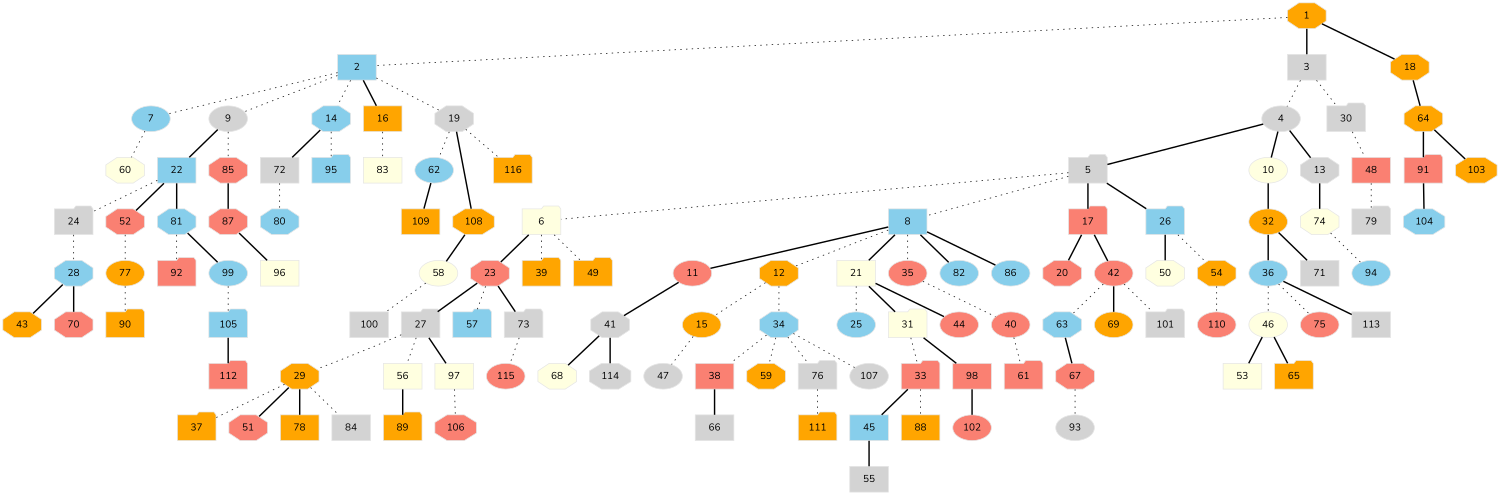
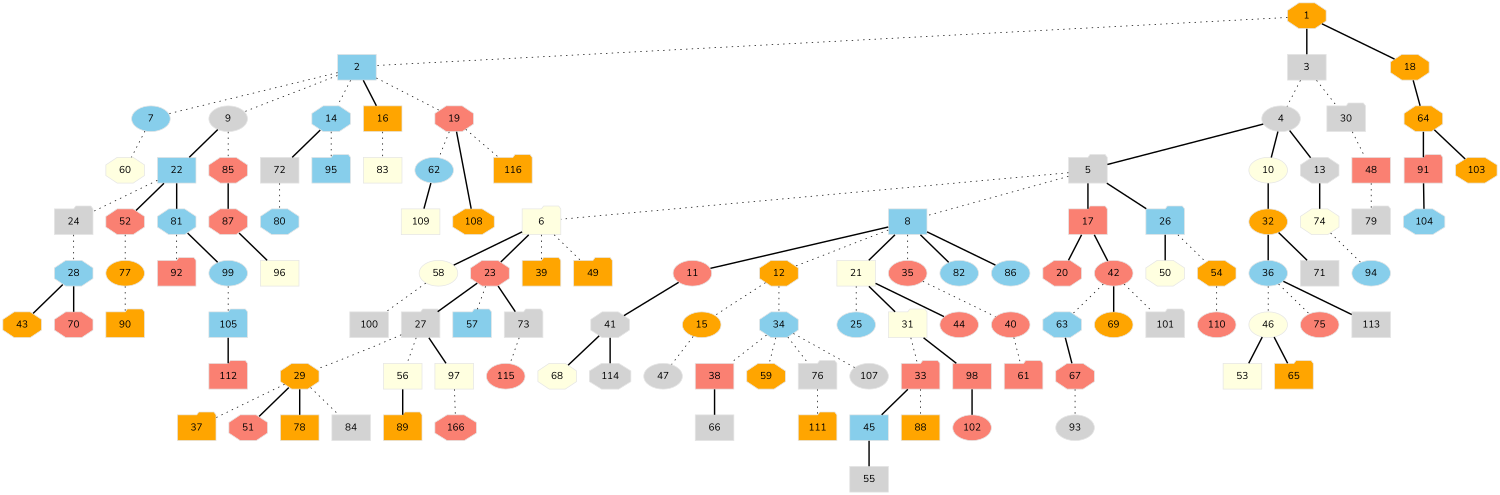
(454, 119) -> (454, 119)
(421, 222) -> (421, 222)
(456, 248) -> (488, 248)
(456, 428) -> (456, 428)
